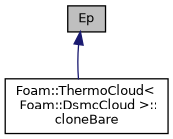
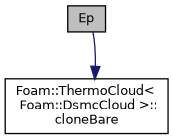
(78, 62) -> (95, 49)
